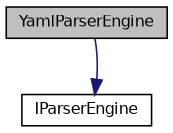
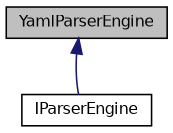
(97, 59) -> (76, 74)
